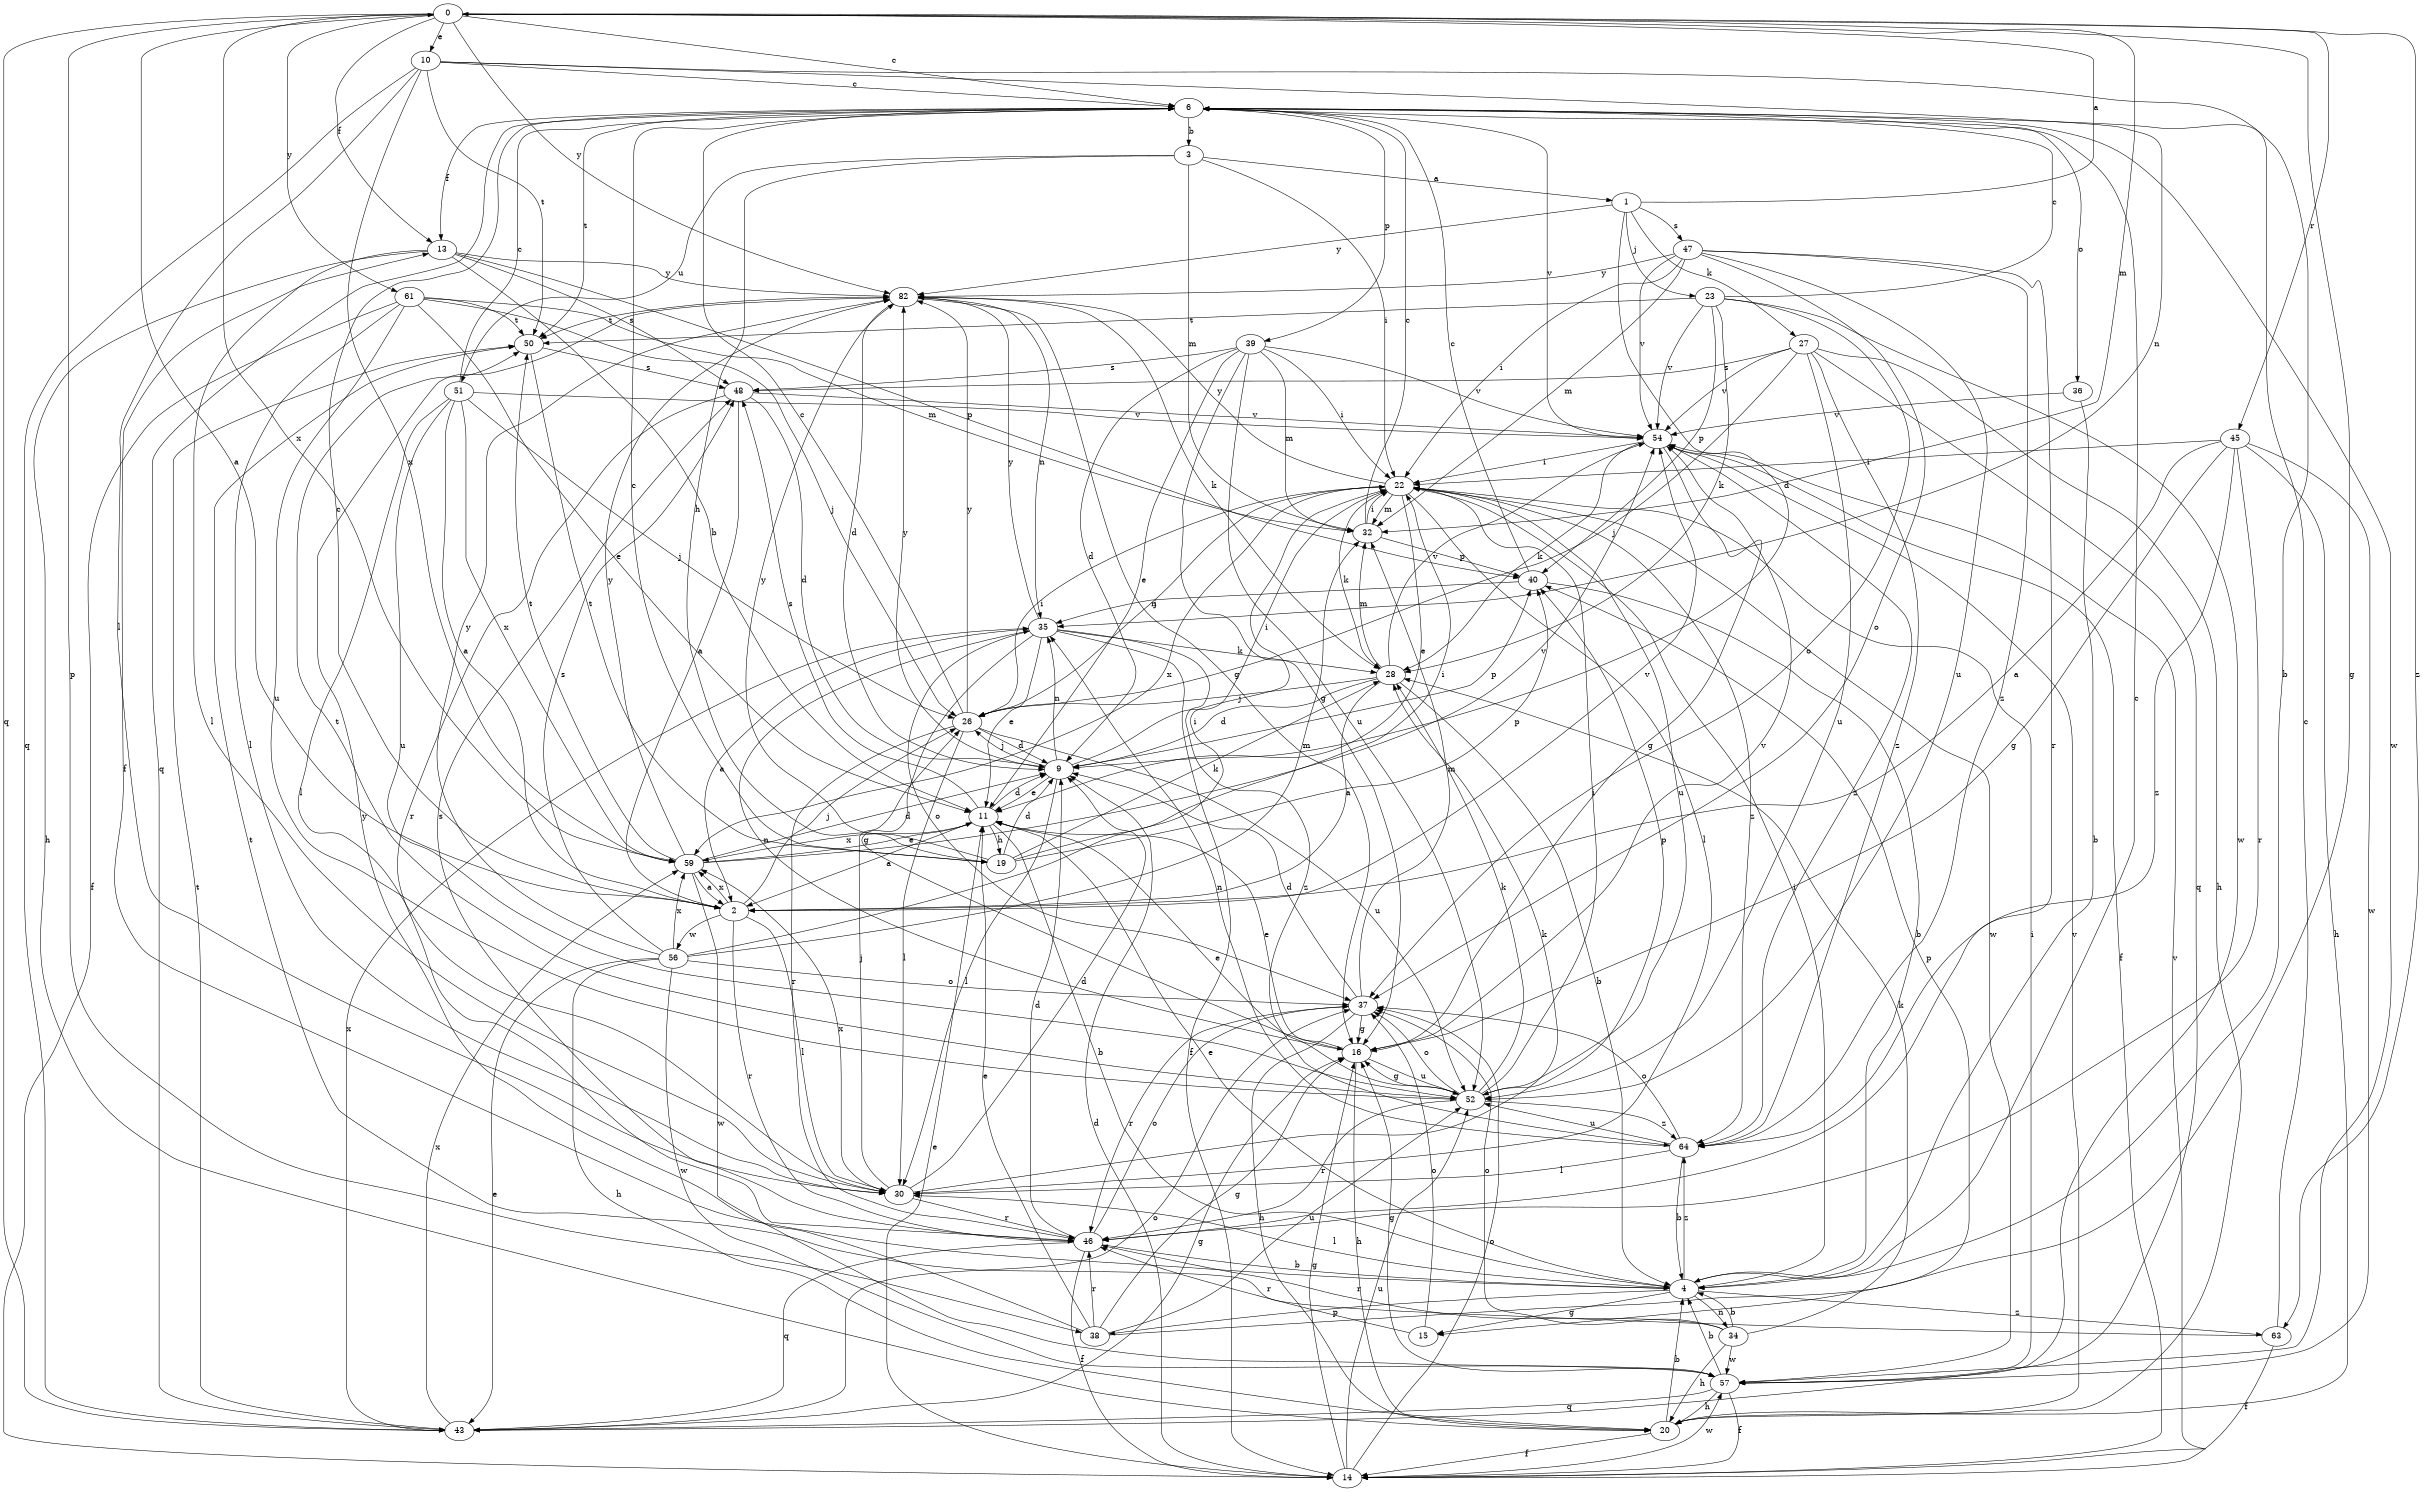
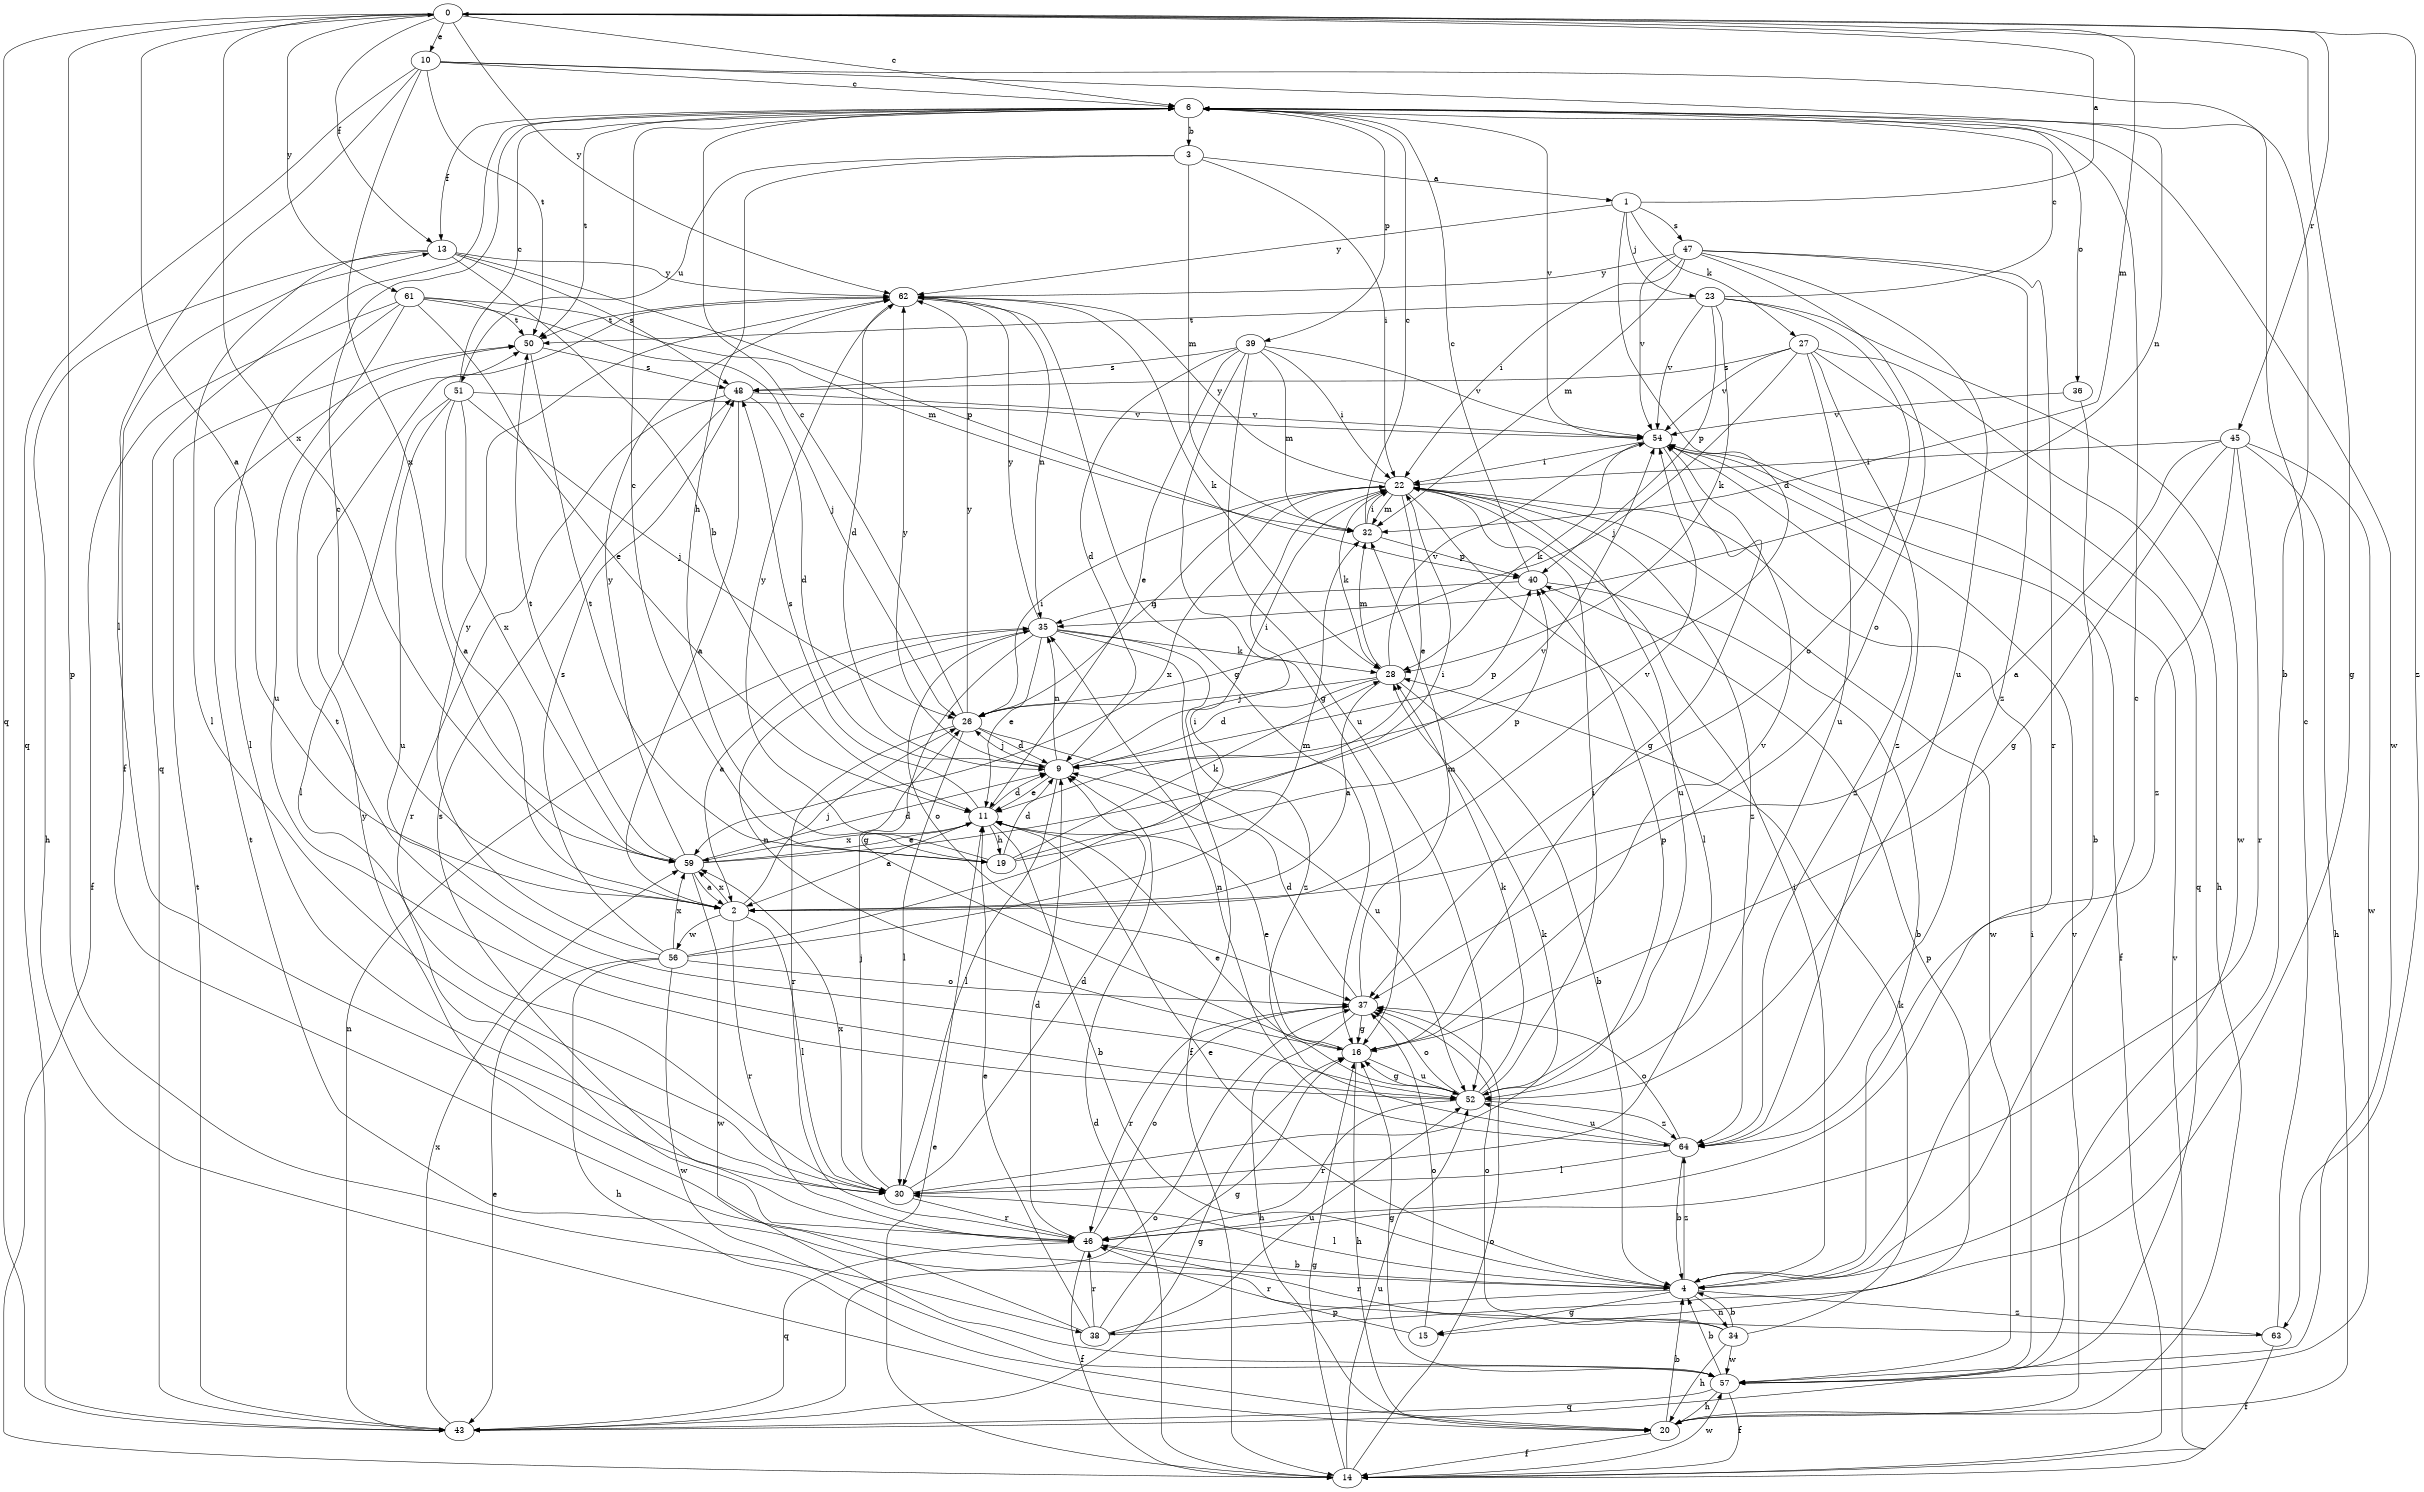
(904, 297) -> (904, 297)
(349, 1029) -> (349, 1029)
